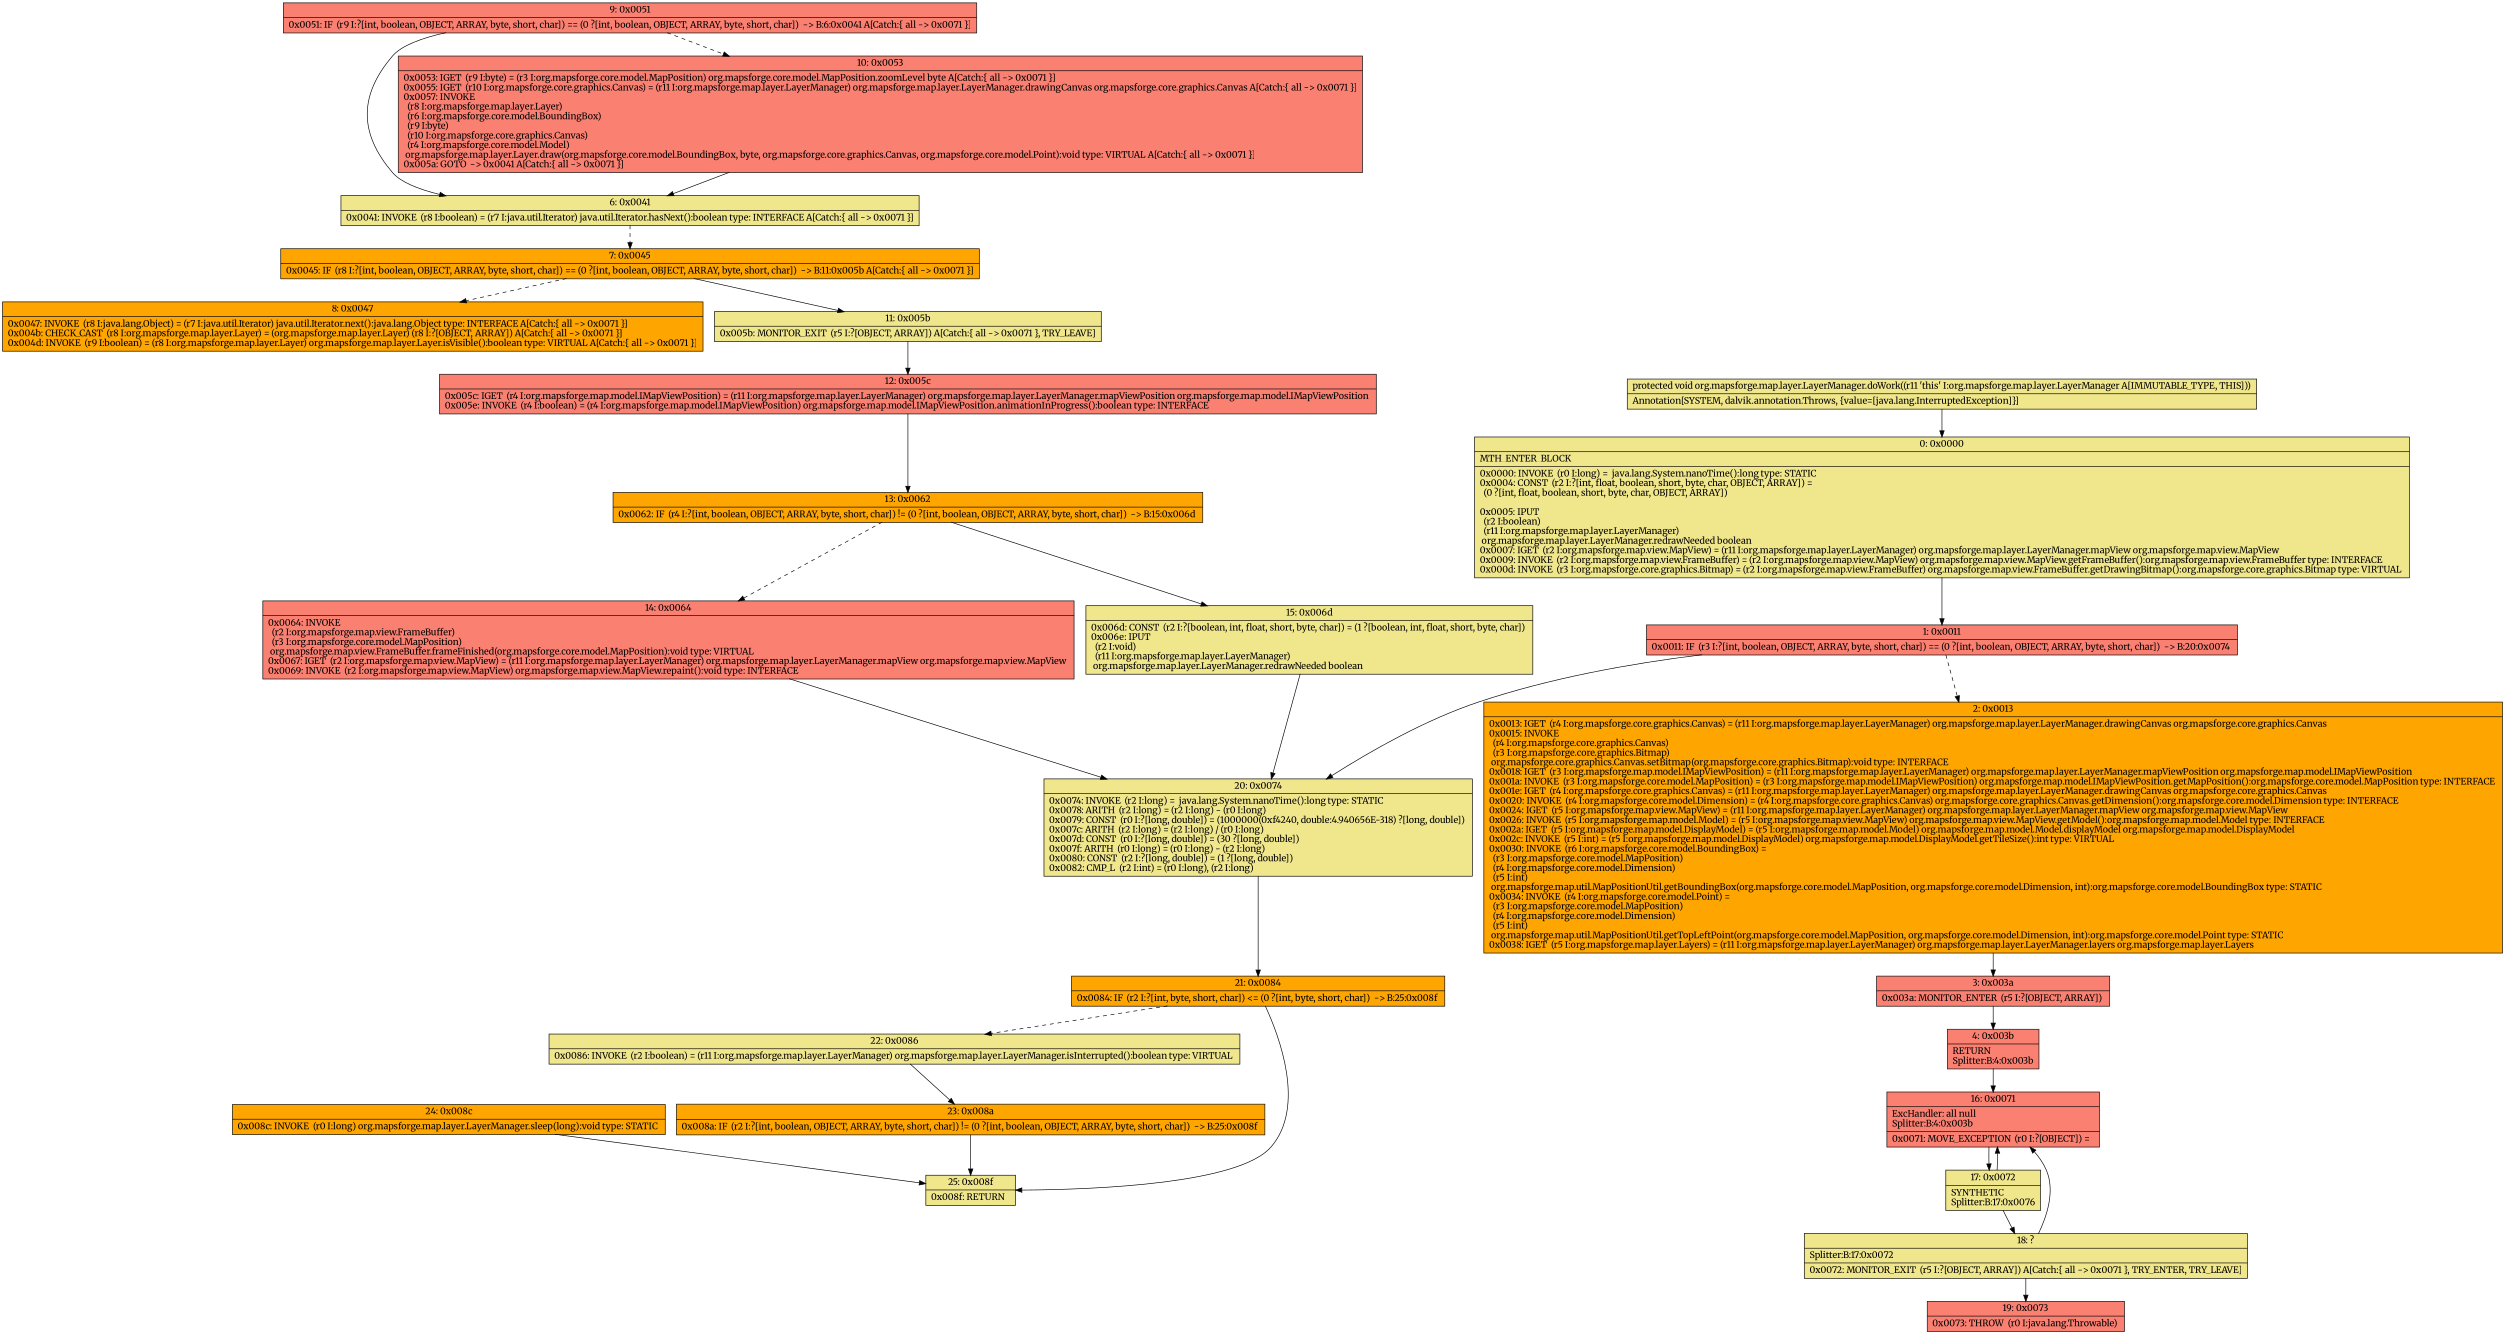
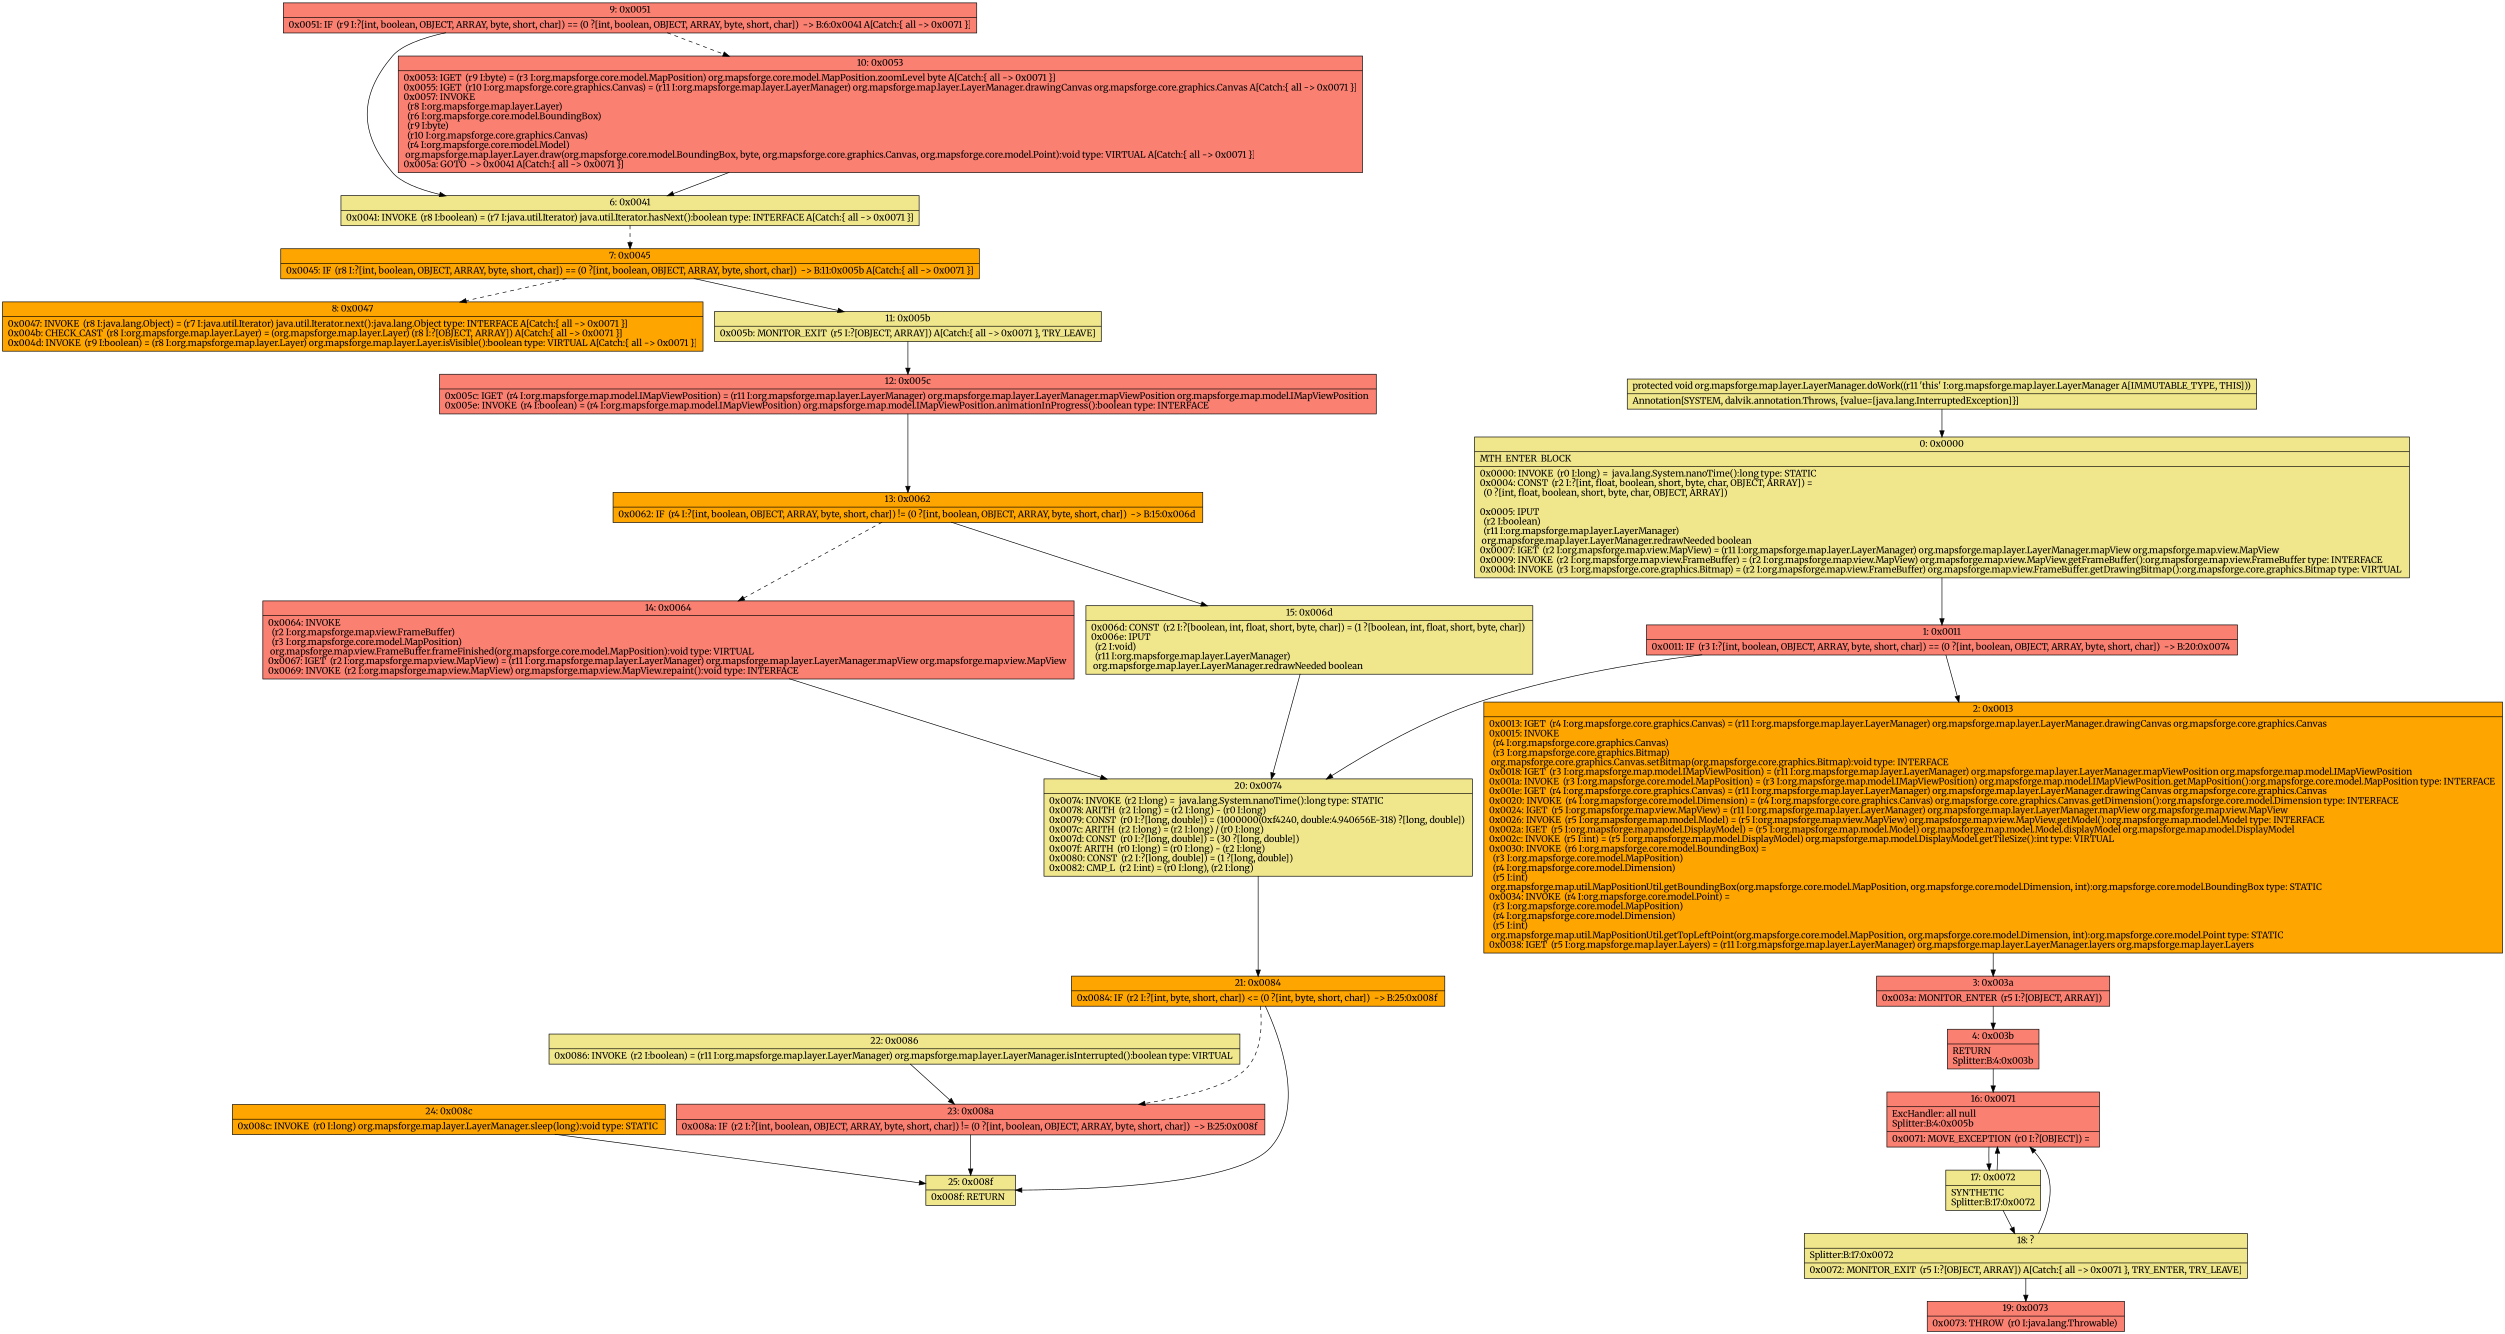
(1952, 675) -> (1952, 675)
(1079, 1020) -> (1229, 1081)
(971, 1120) -> (971, 1120)
(1933, 1124) -> (1933, 1124)
(1993, 1202) -> (1993, 1202)
